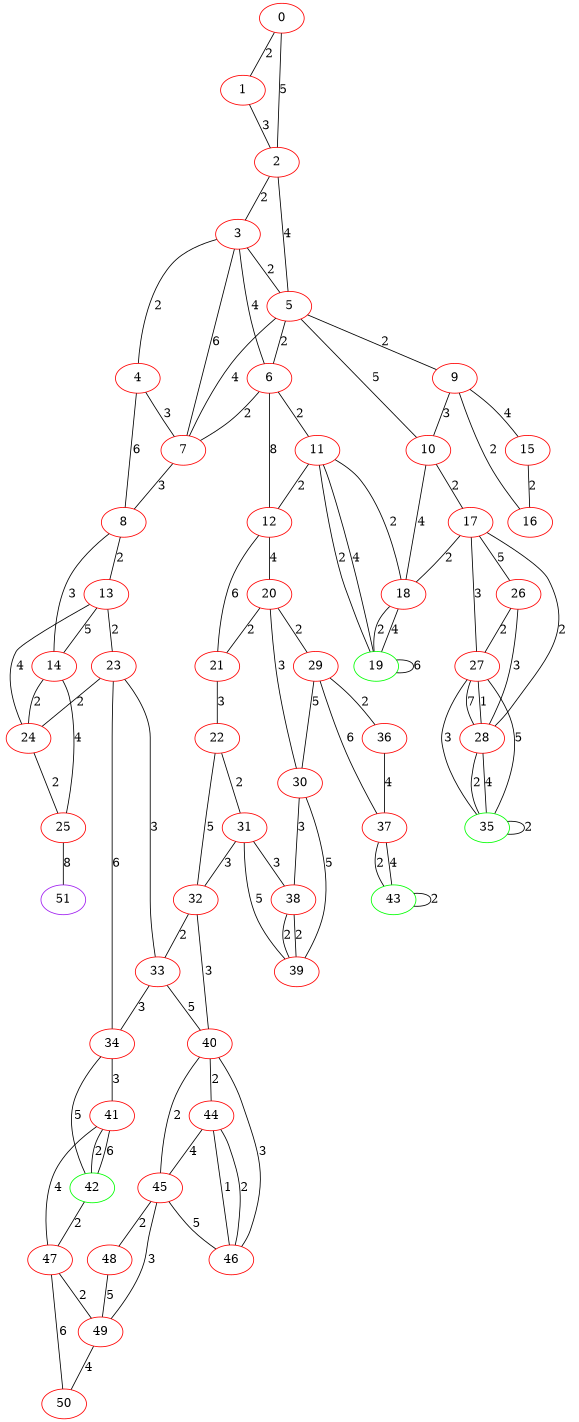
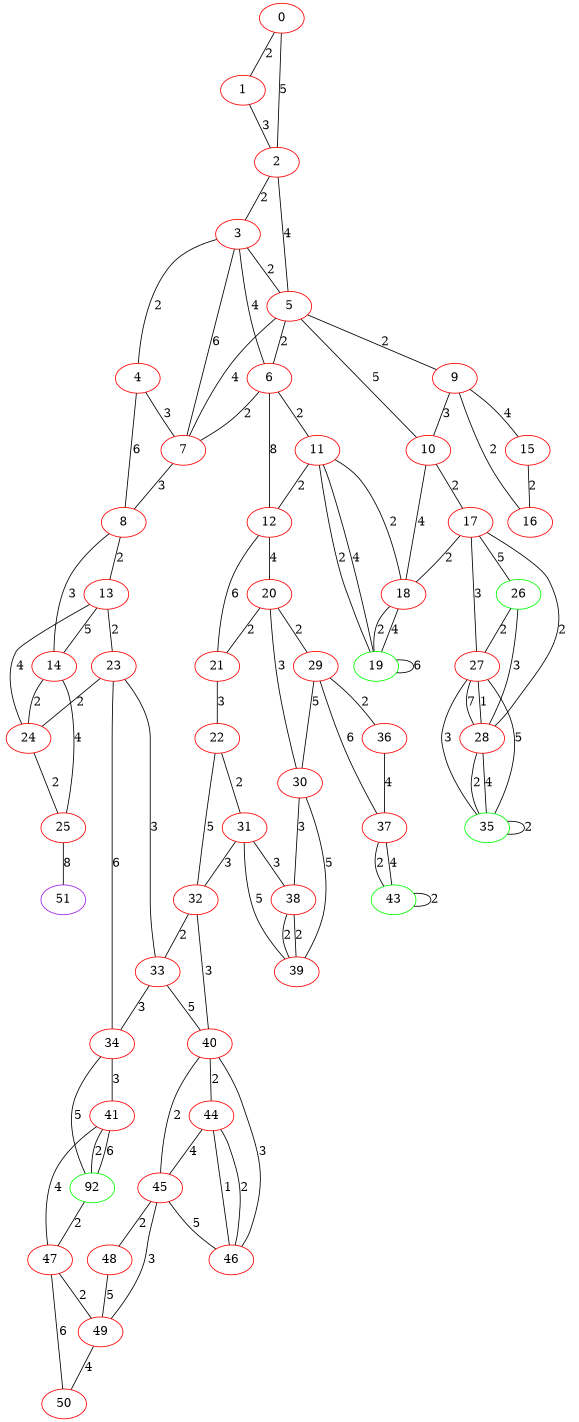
(519, 594) -> (519, 594)
(92, 1188) -> (92, 1188)
